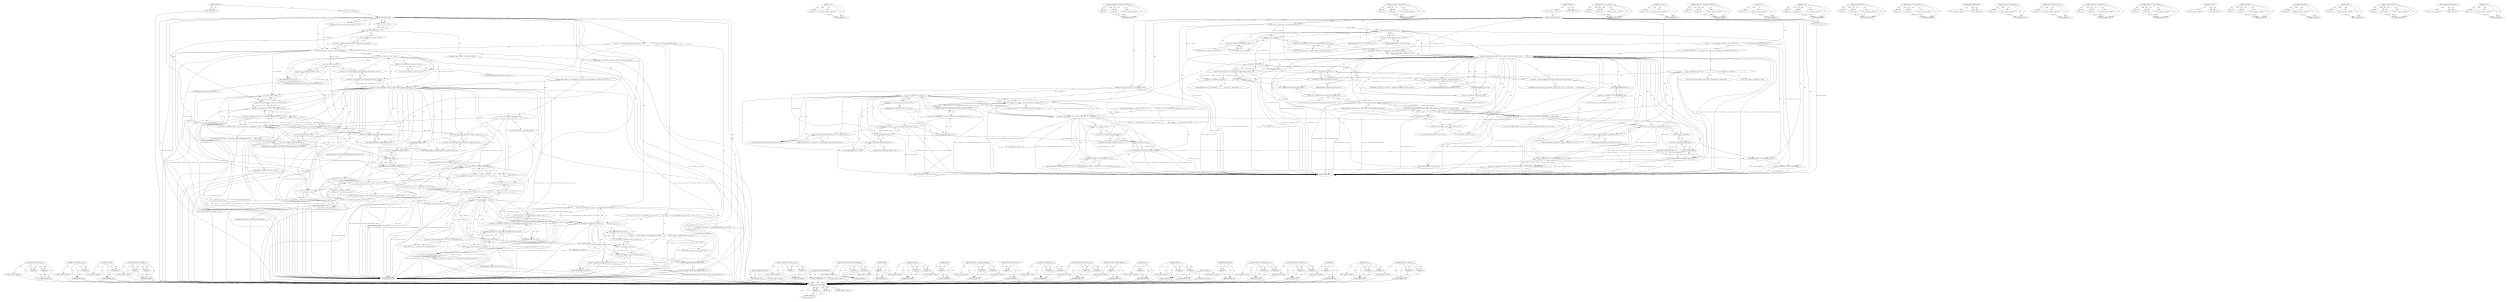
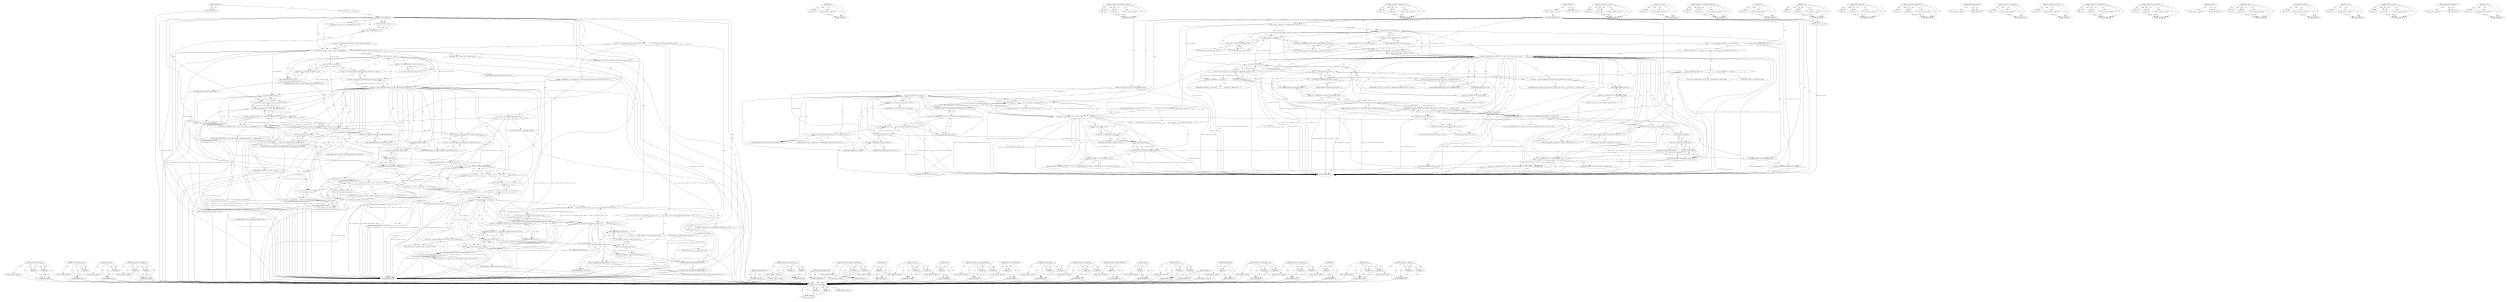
(430, 33) -> (404, 51)
(371, 37) -> none
none -> (1596, 167)
